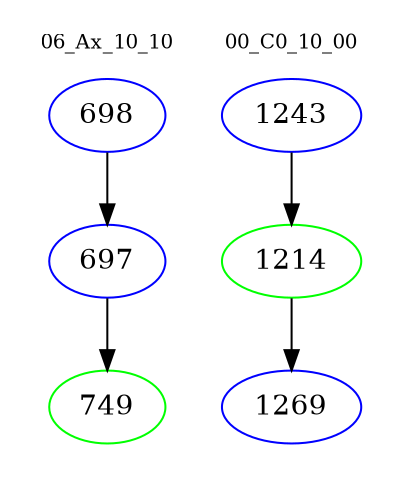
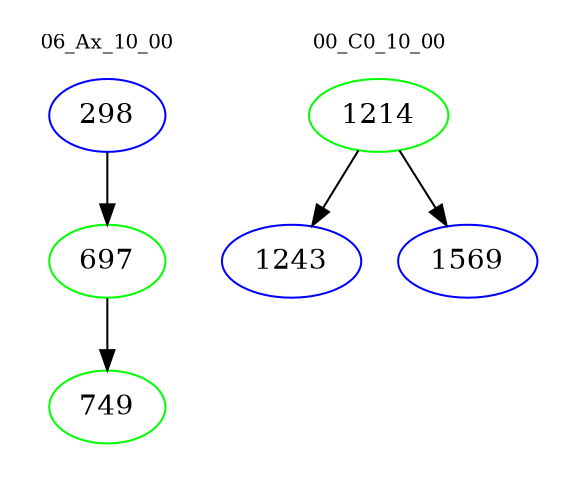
(107, 44) -> (107, 44)
(107, 115) -> (107, 115)
(292, 178) -> (341, 179)
(107, 261) -> (107, 261)
(292, 407) -> (468, 261)
